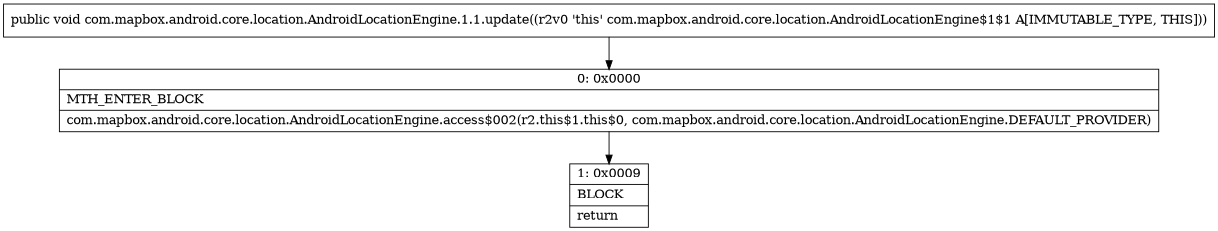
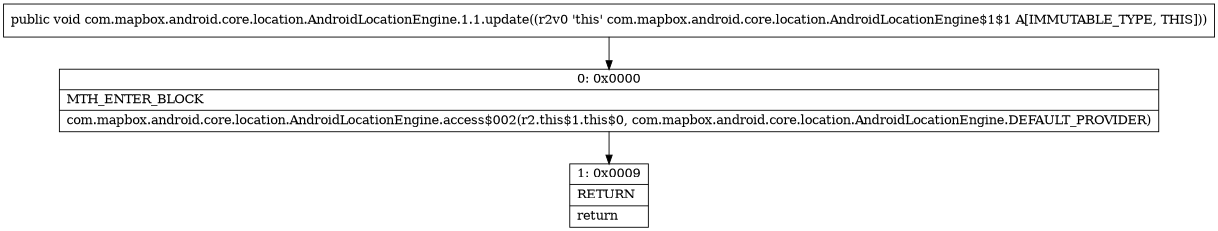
(600, 195) -> (606, 195)
